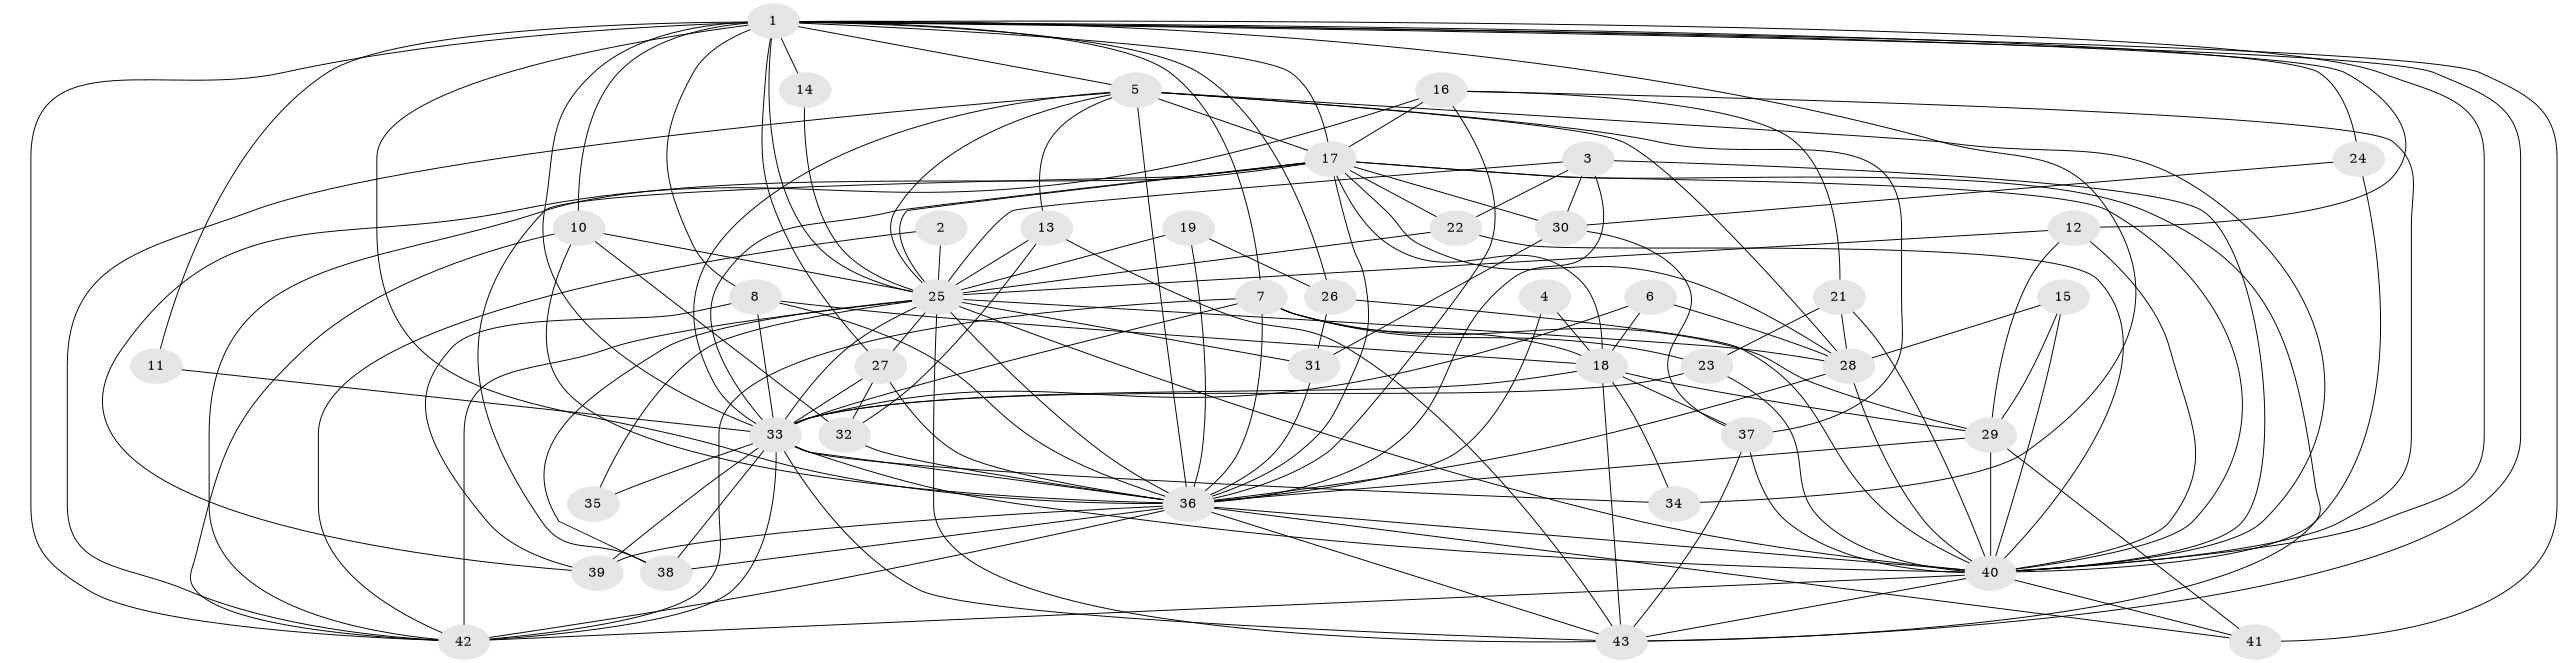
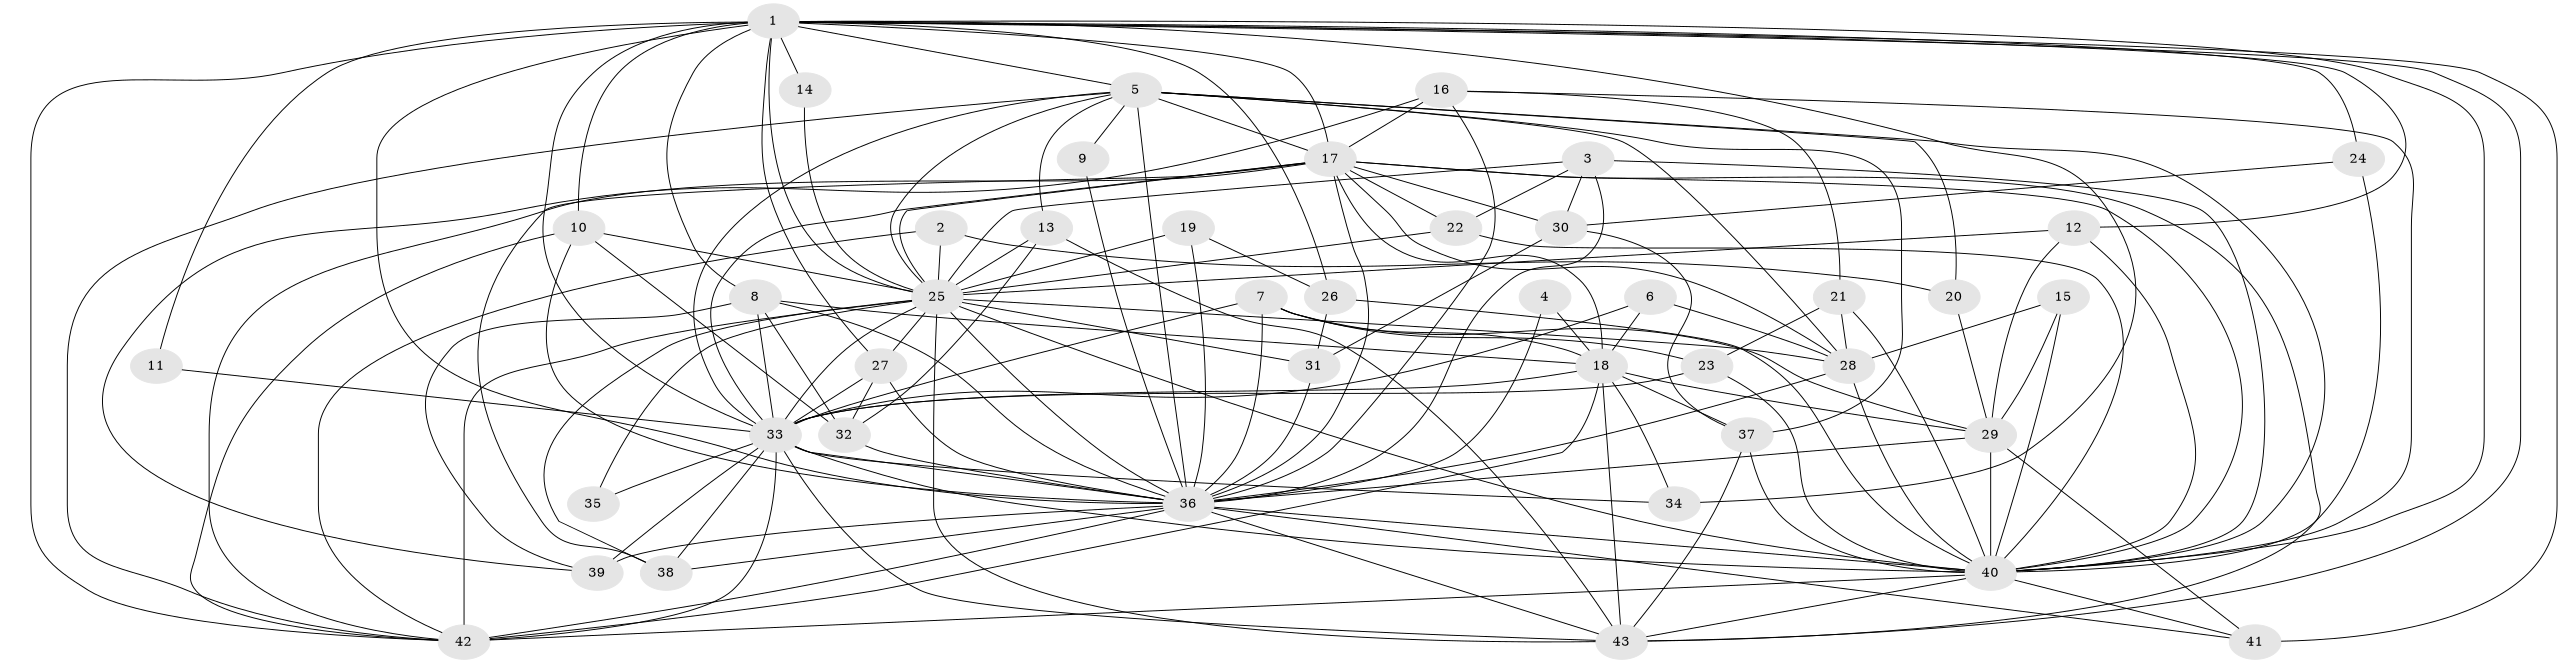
(1146, 60) -> none
none -> (1083, 159)
none -> (1954, 297)
none -> (800, 366)
(776, 373) -> (1067, 553)
